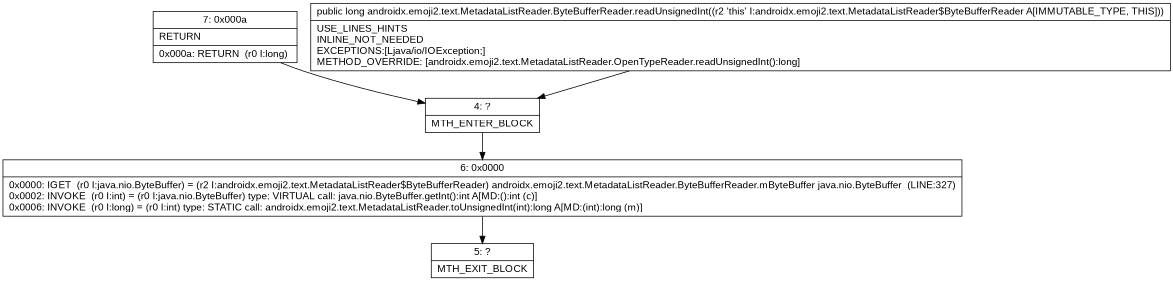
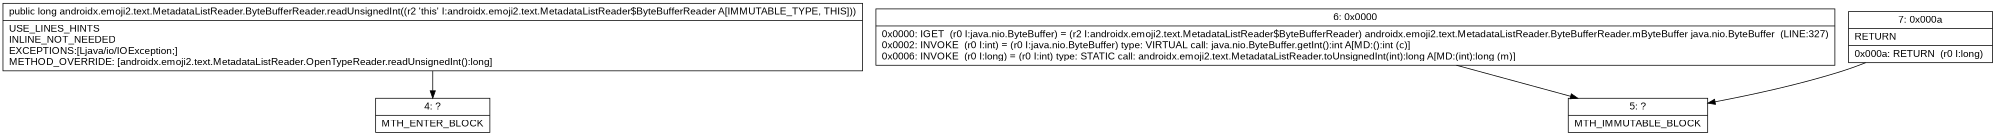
(349, 85) -> (1791, 85)
(482, 142) -> none
(482, 269) -> (1638, 123)
